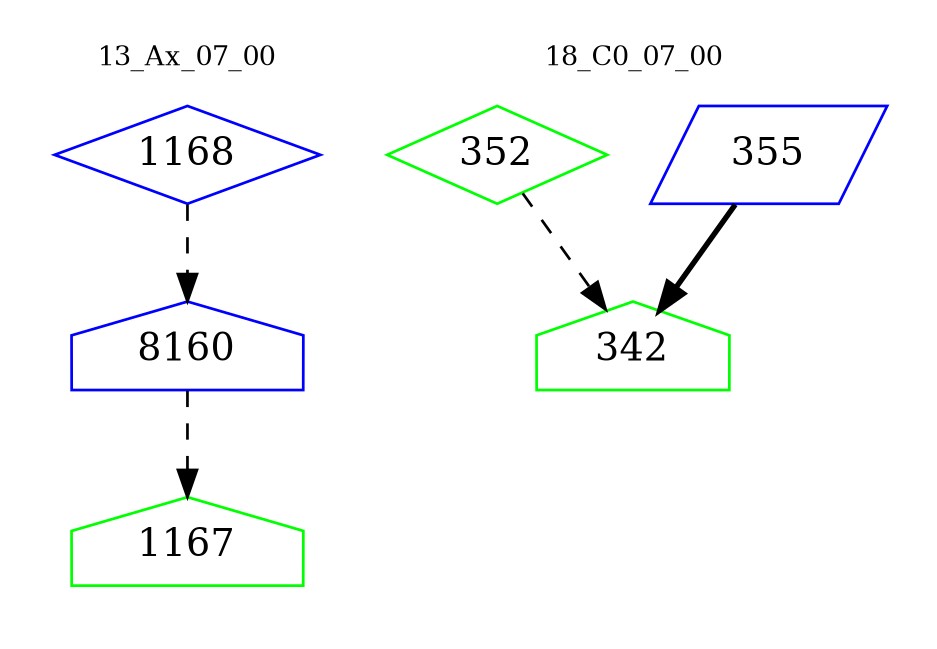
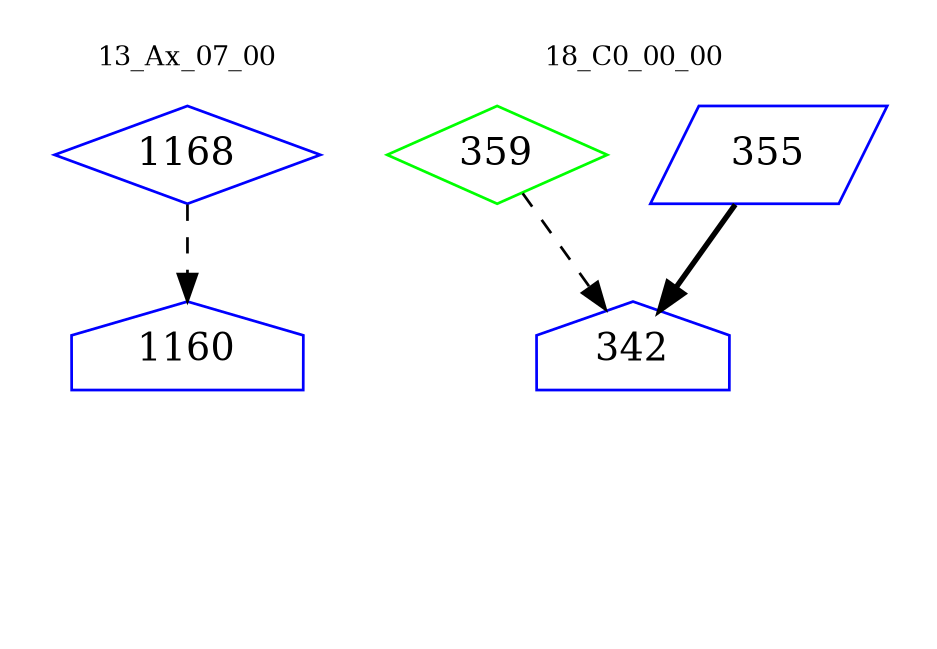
(634, 58) -> (634, 58)
(497, 155) -> (497, 155)
(187, 350) -> (187, 350)
(633, 350) -> (633, 350)
(187, 546) -> none
